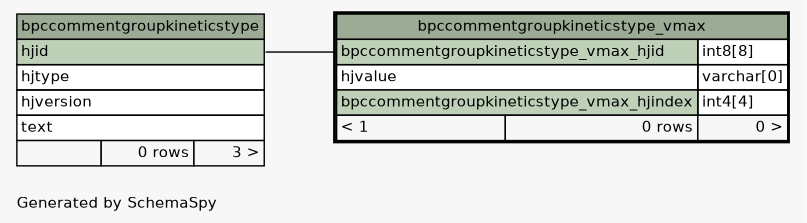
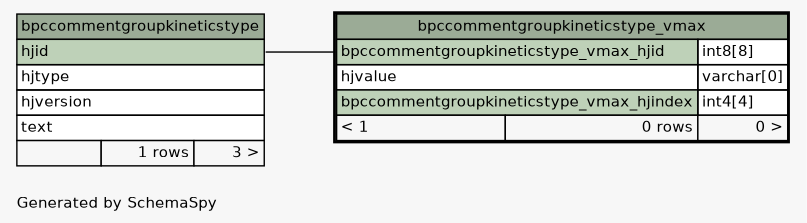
(164, 153) -> (164, 153)
